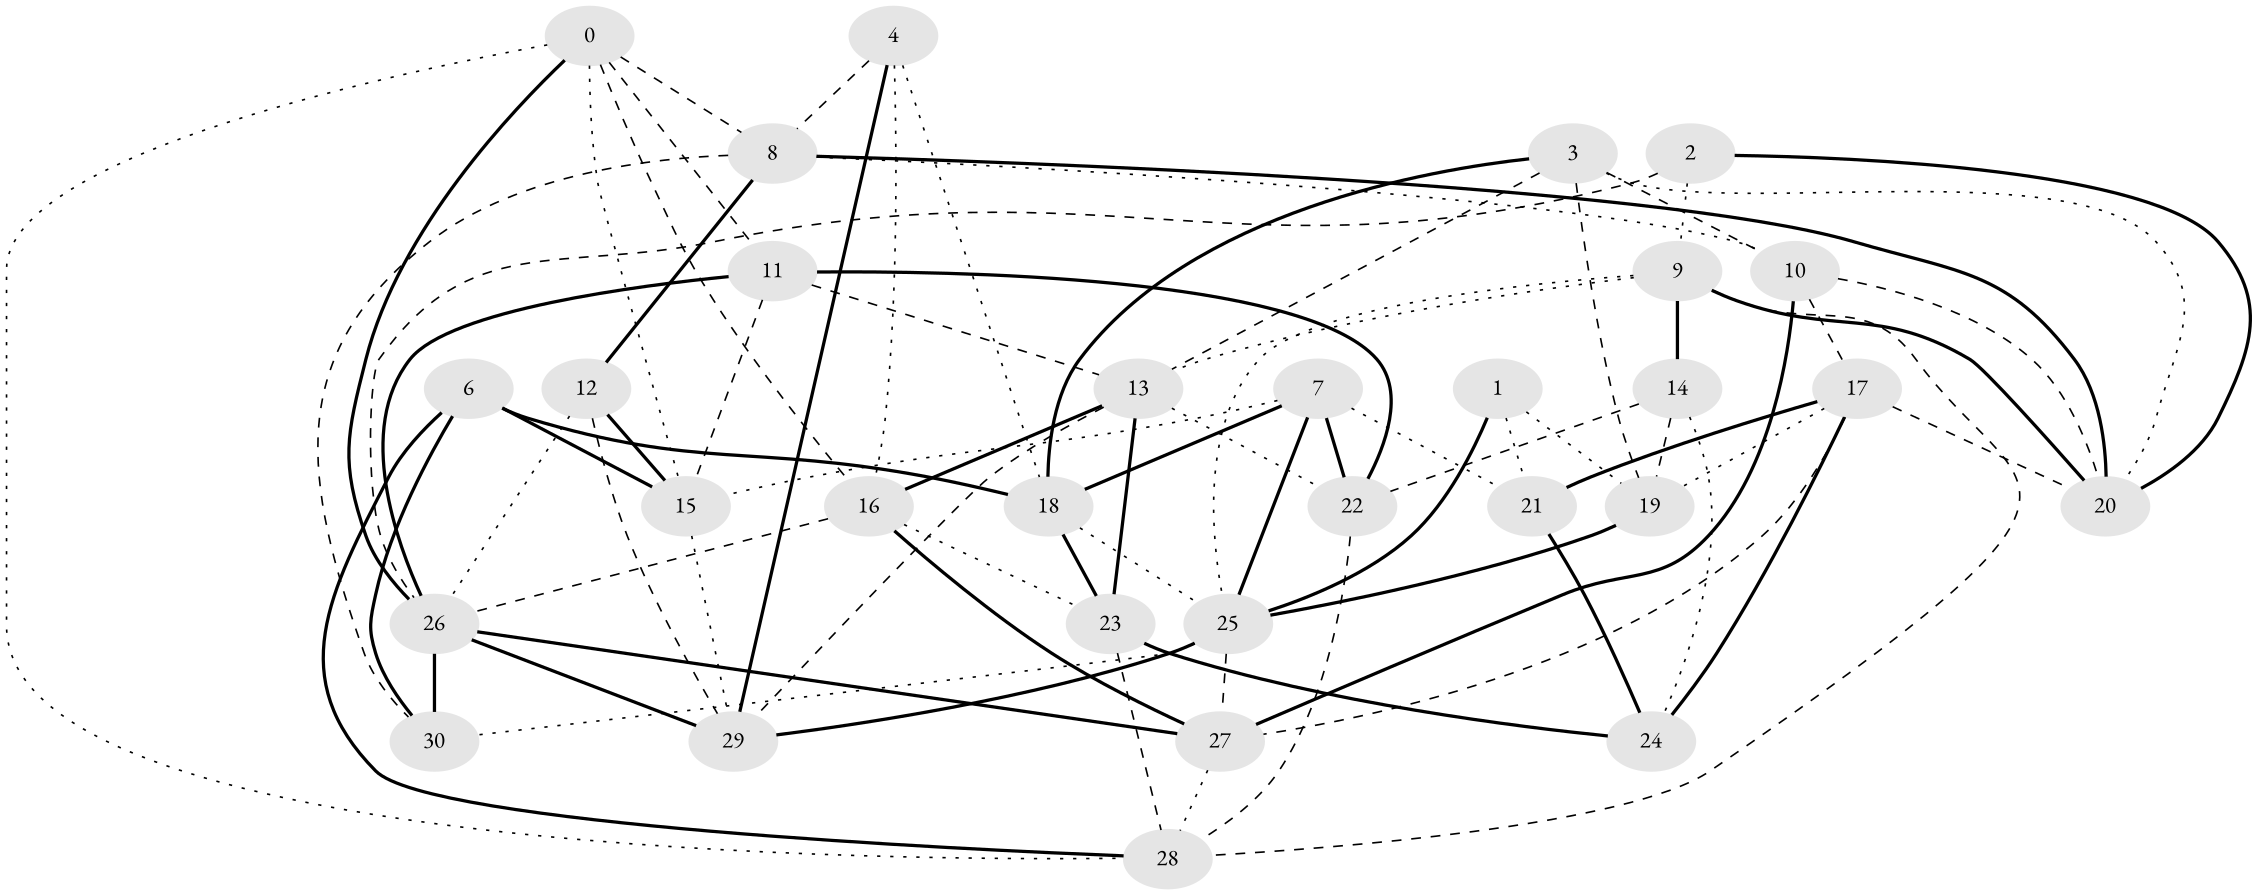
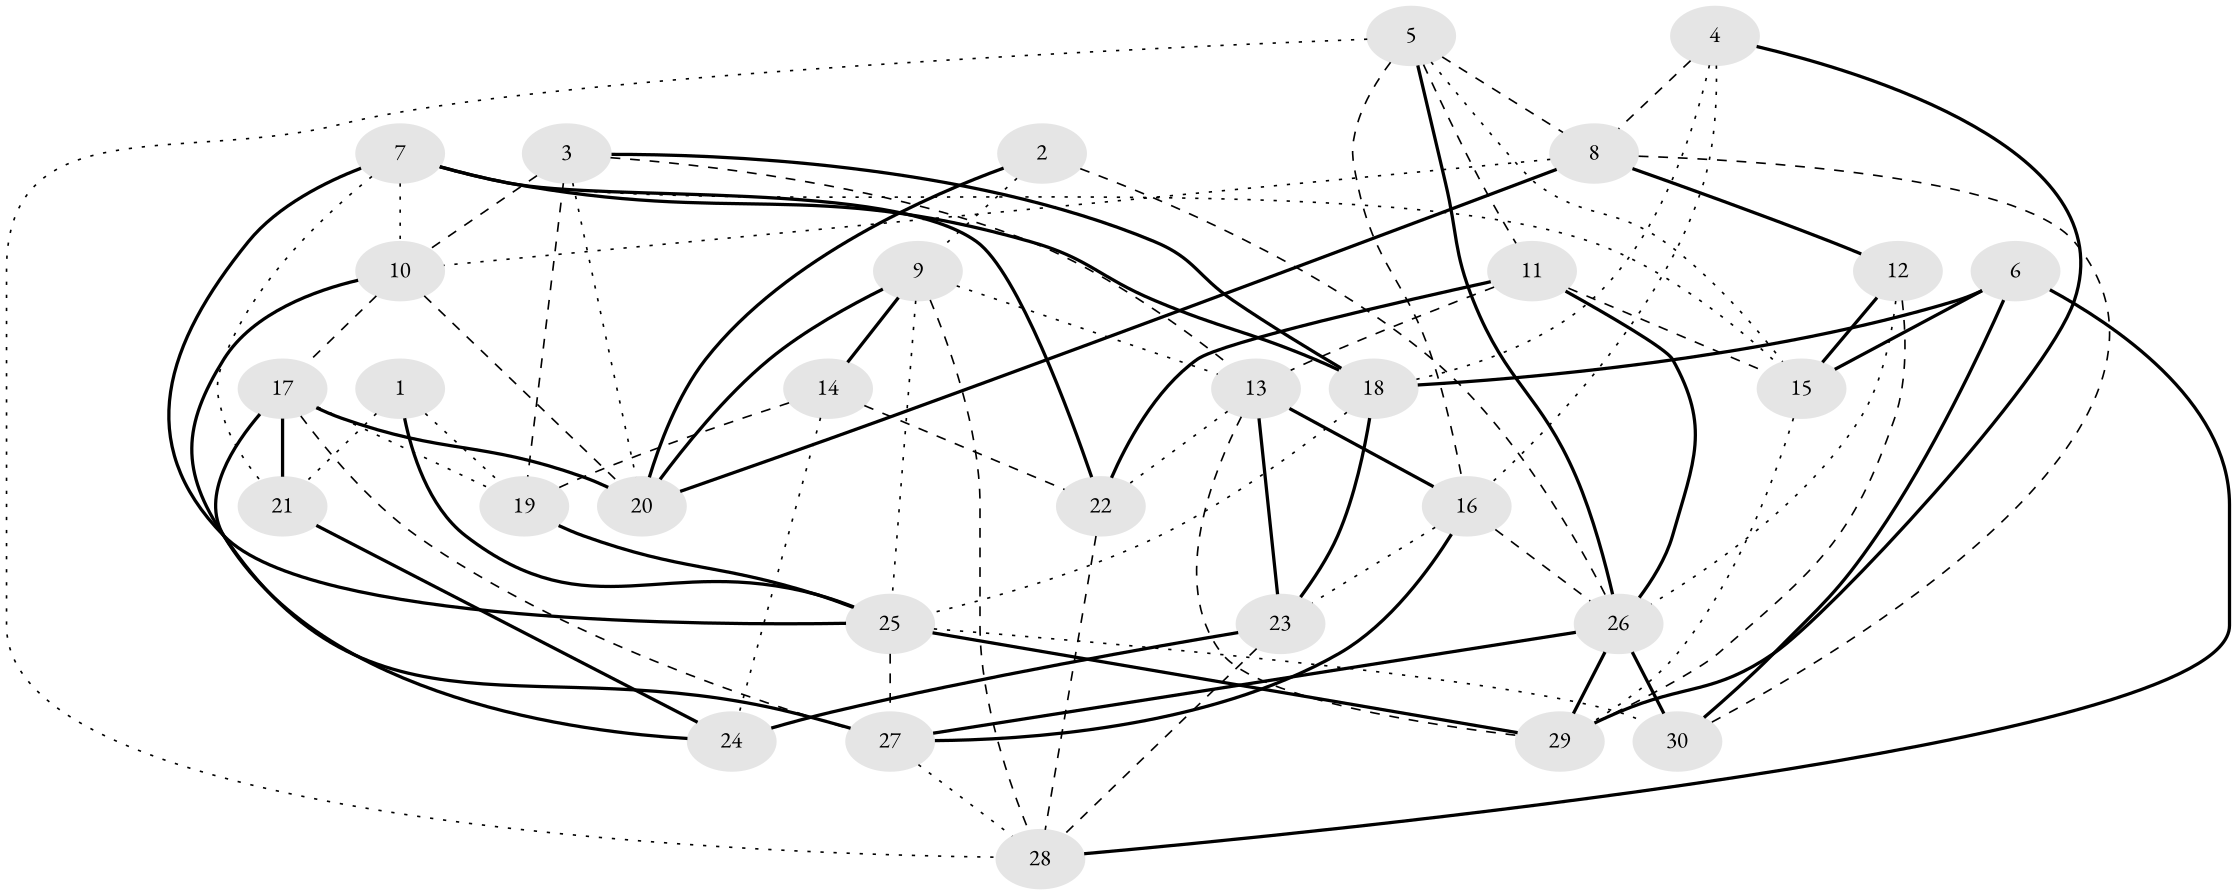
(590, 36) -> (1411, 36)
none -> (400, 212)
(1981, 448) -> (440, 444)
